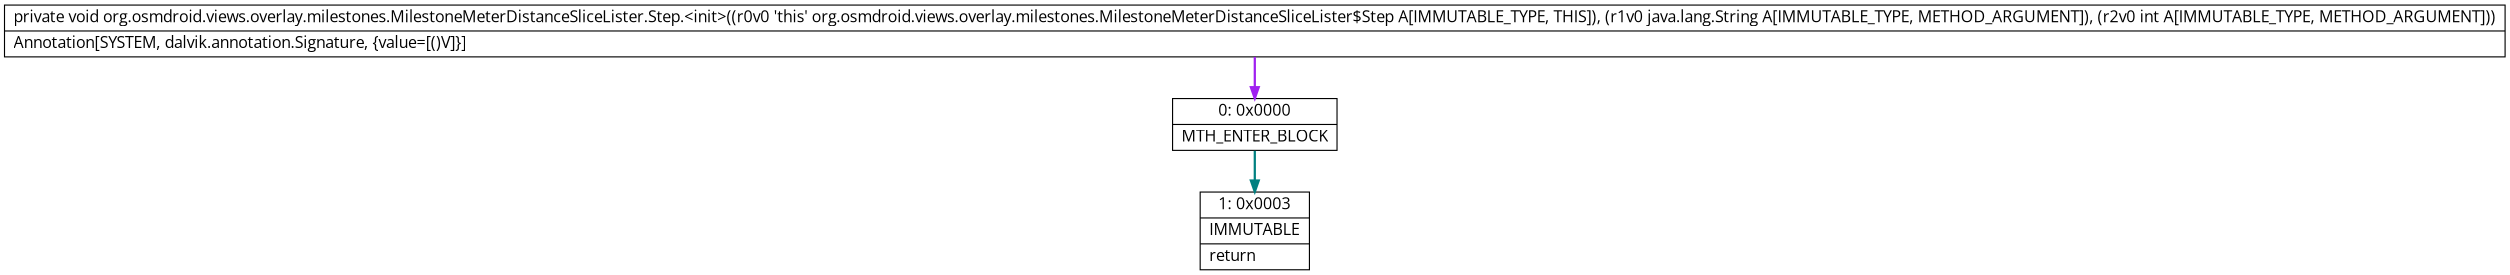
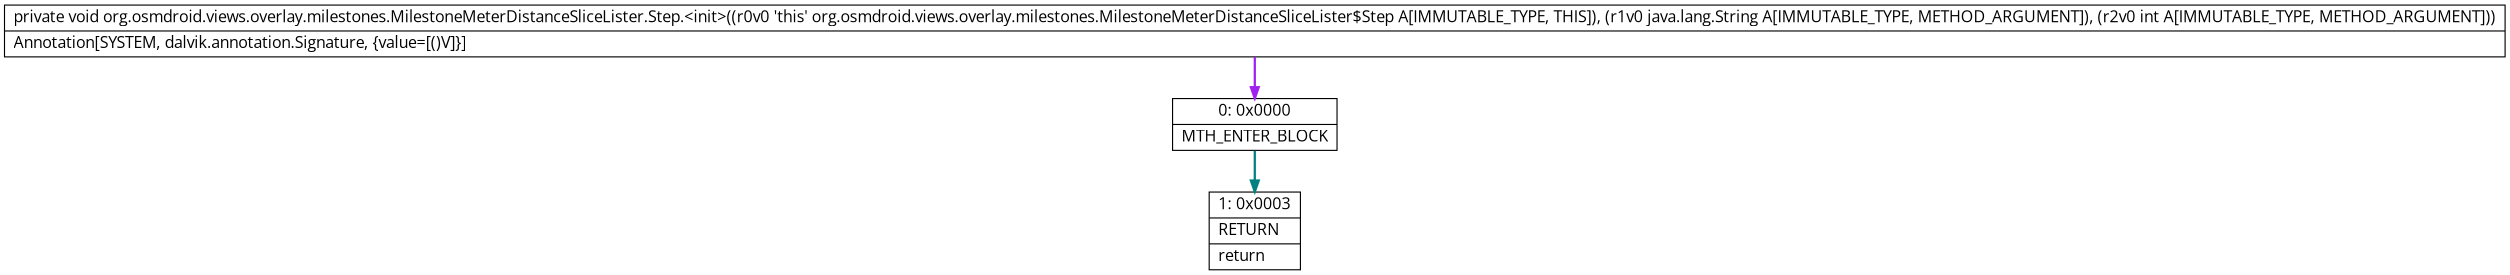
(1255, 230) -> (1249, 230)
